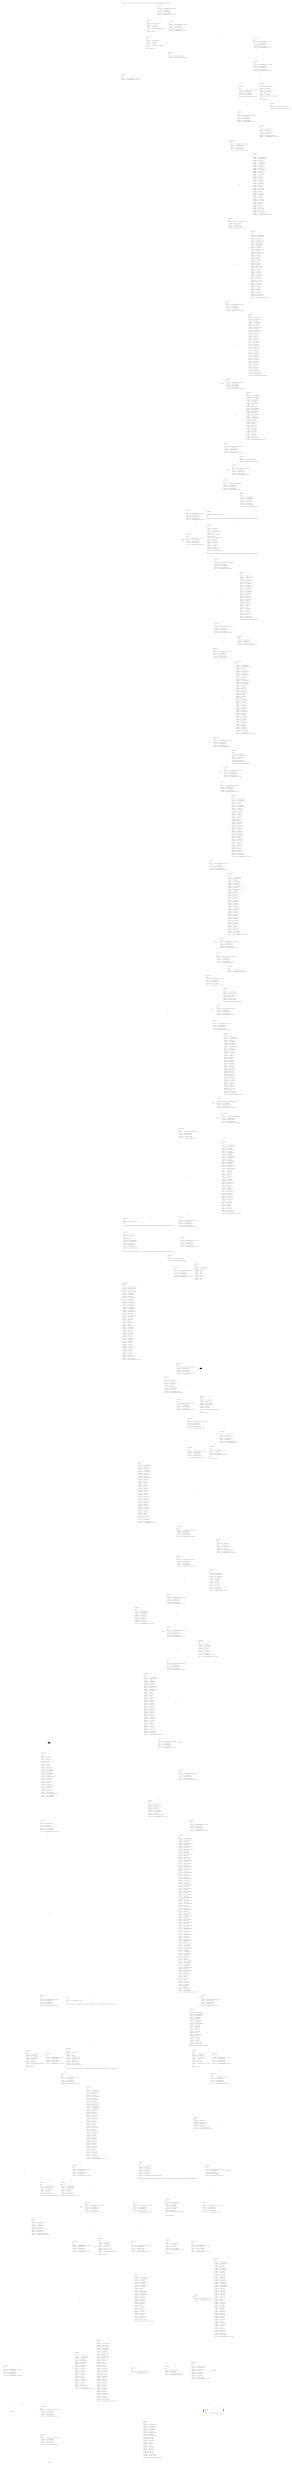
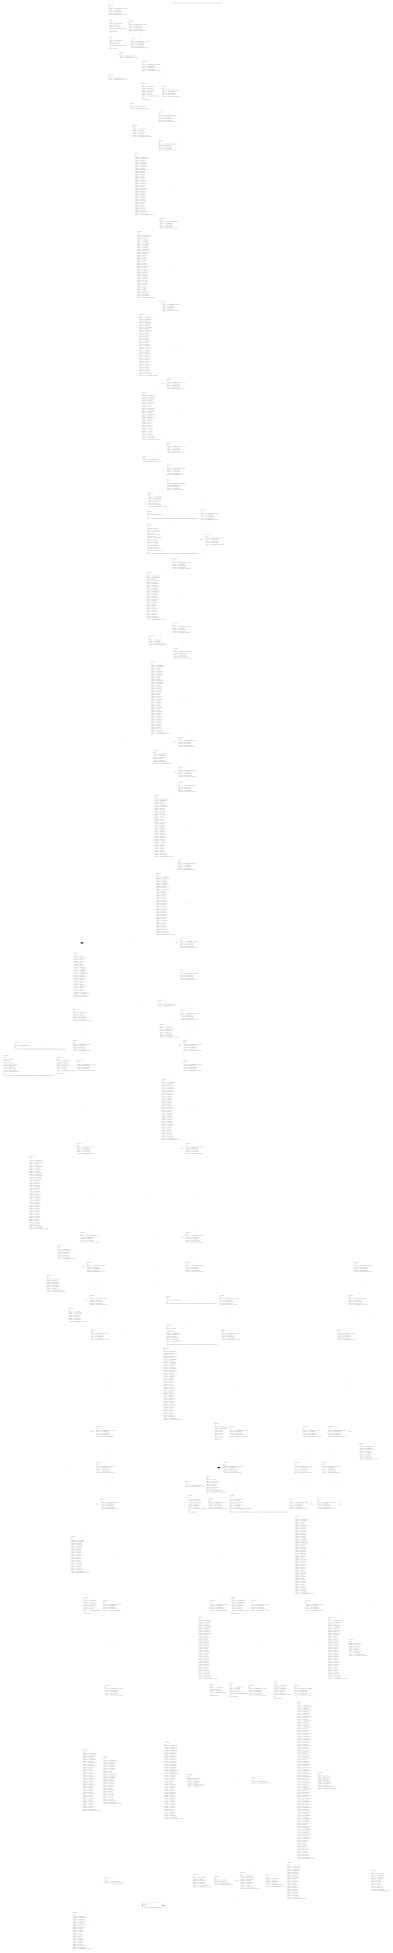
(196, 1452) -> none
none -> (110, 1504)
(210, 2001) -> none
